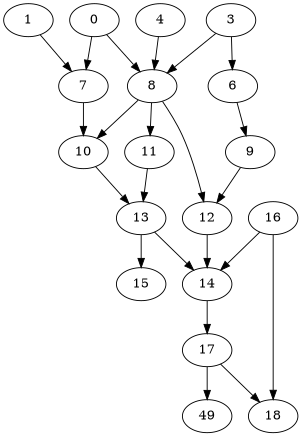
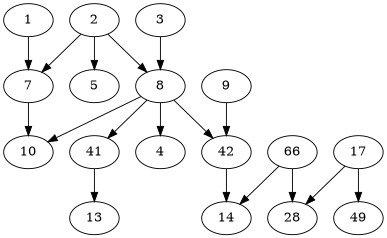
(94, 20) -> (94, 20)
(157, 48) -> (160, 115)
none -> (94, 86)
(233, 86) -> none
(149, 152) -> (94, 152)
(109, 182) -> none
(207, 218) -> (226, 152)
(273, 218) -> (292, 152)
(171, 248) -> none
(141, 284) -> none
(207, 313) -> none
(273, 416) -> (292, 218)
